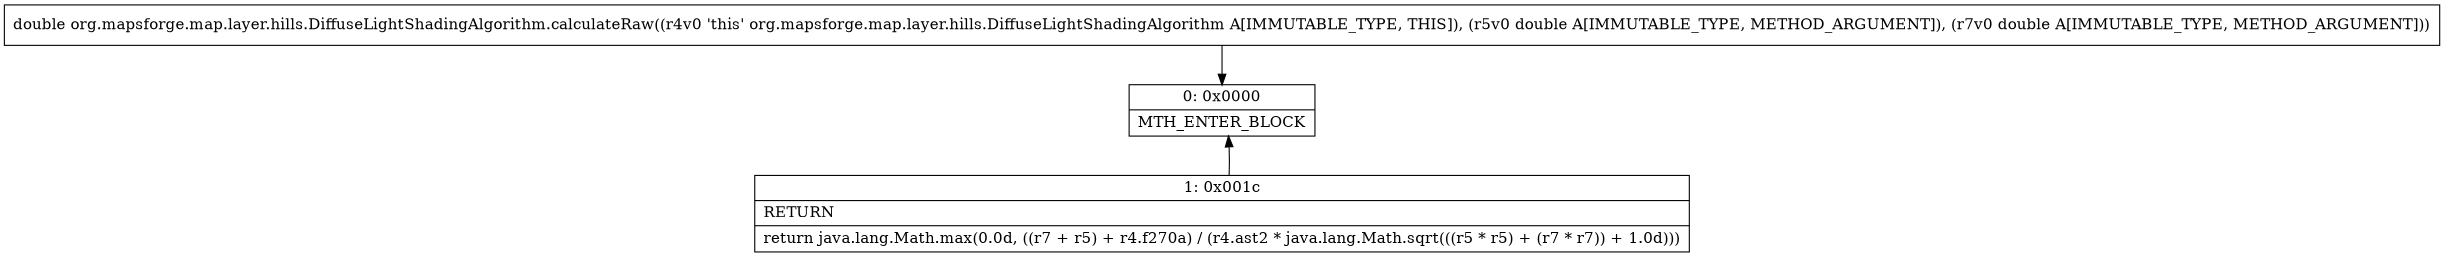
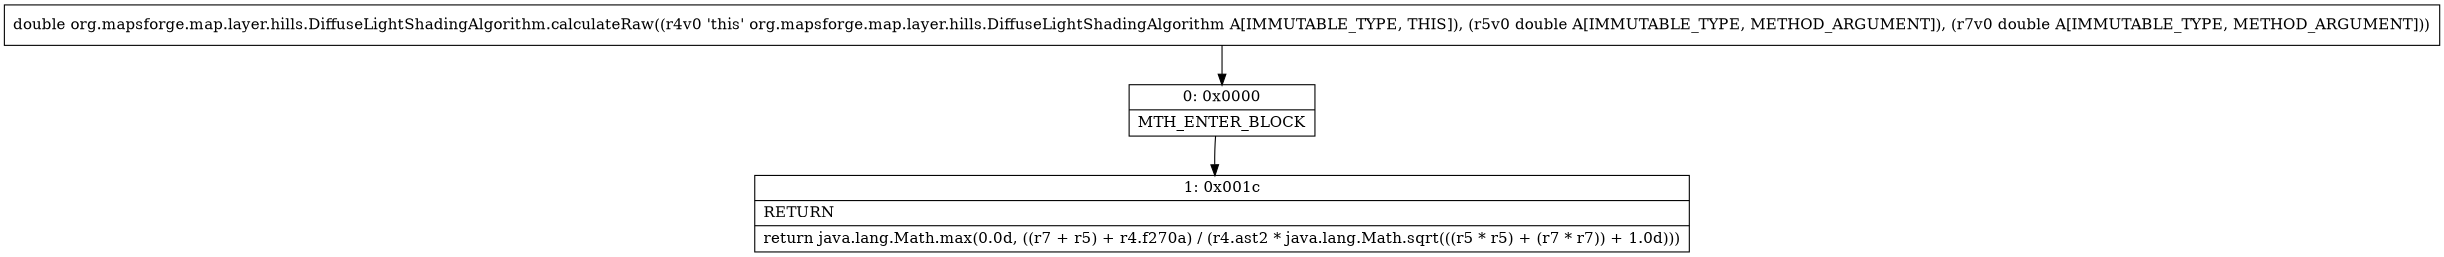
(1229, 161) -> (1215, 150)
